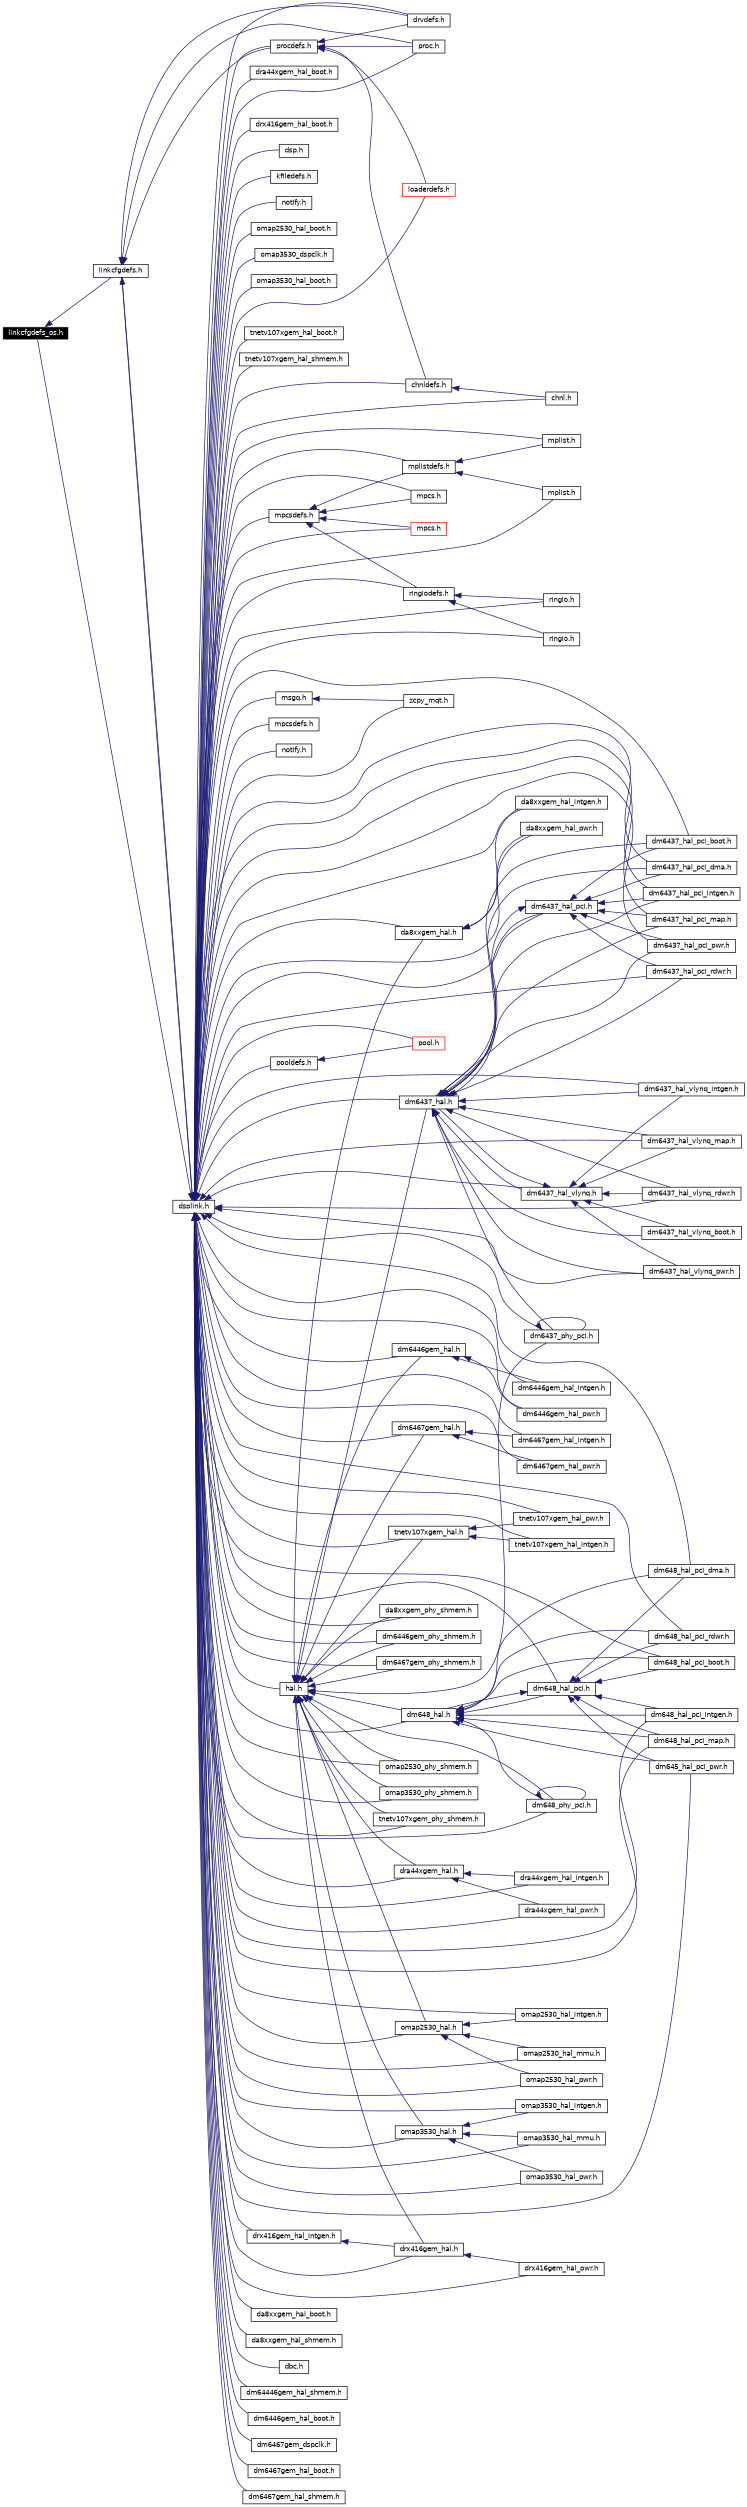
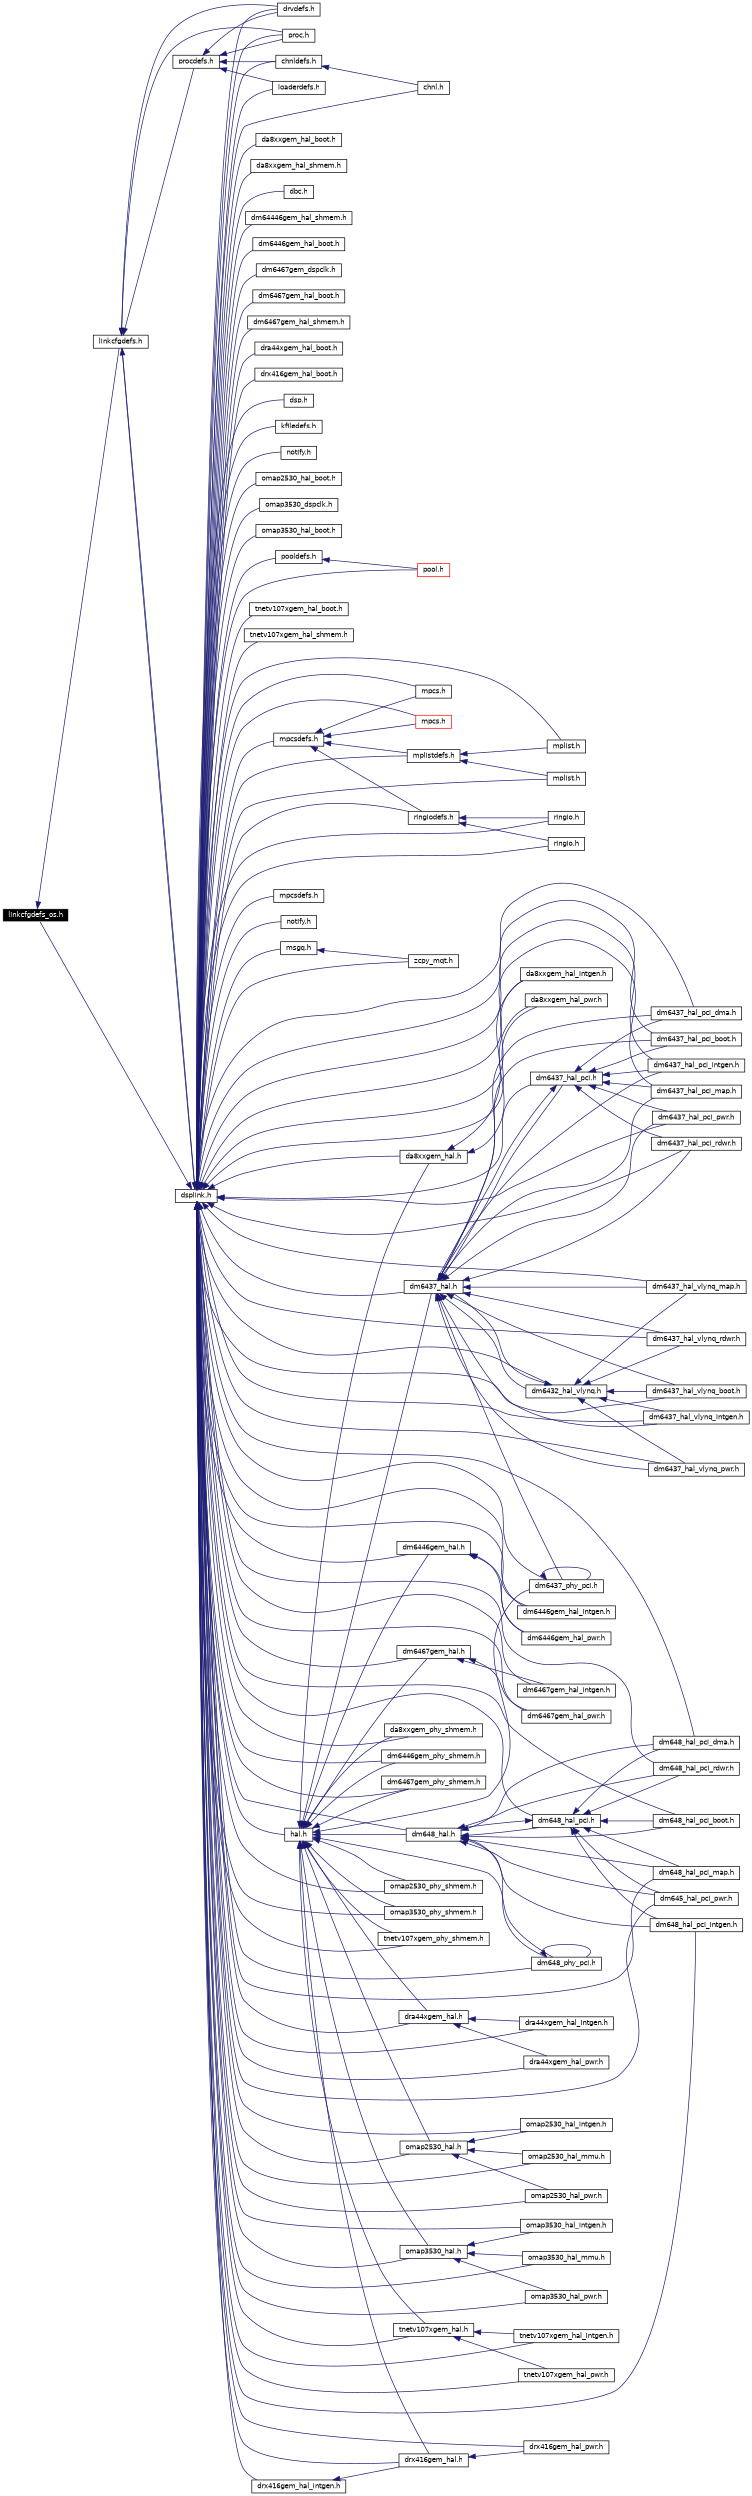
(429, 190) -> (299, 88)
(203, 608) -> (380, 1373)
(562, 1194) -> (566, 1391)
